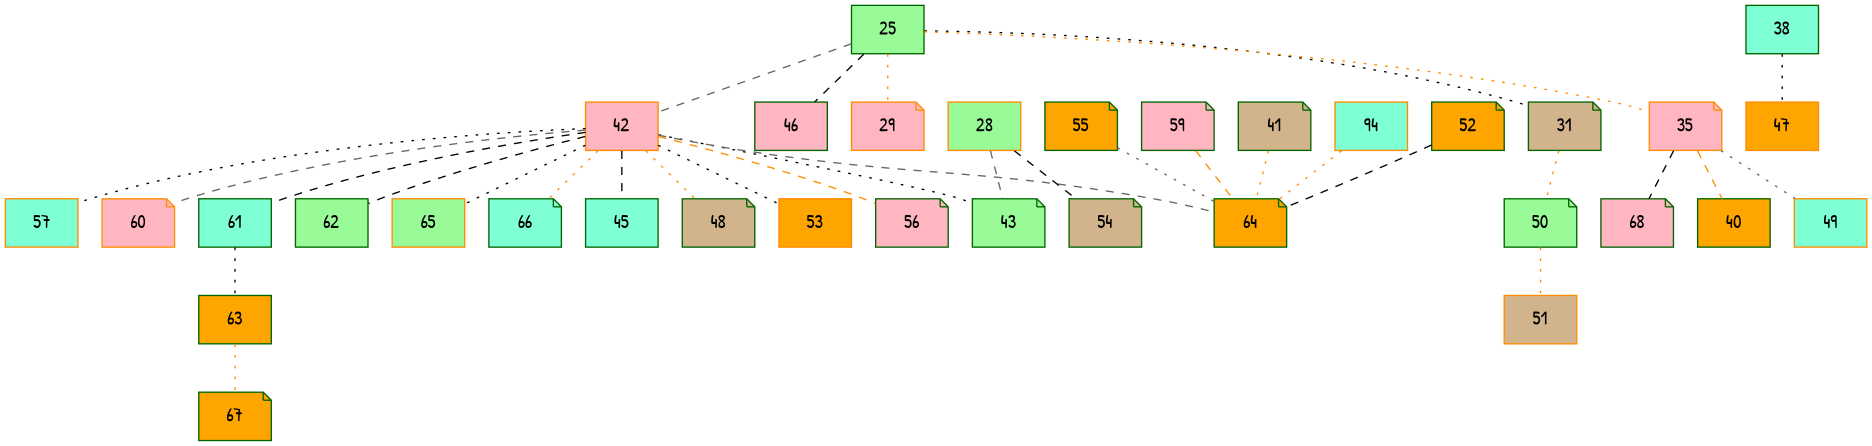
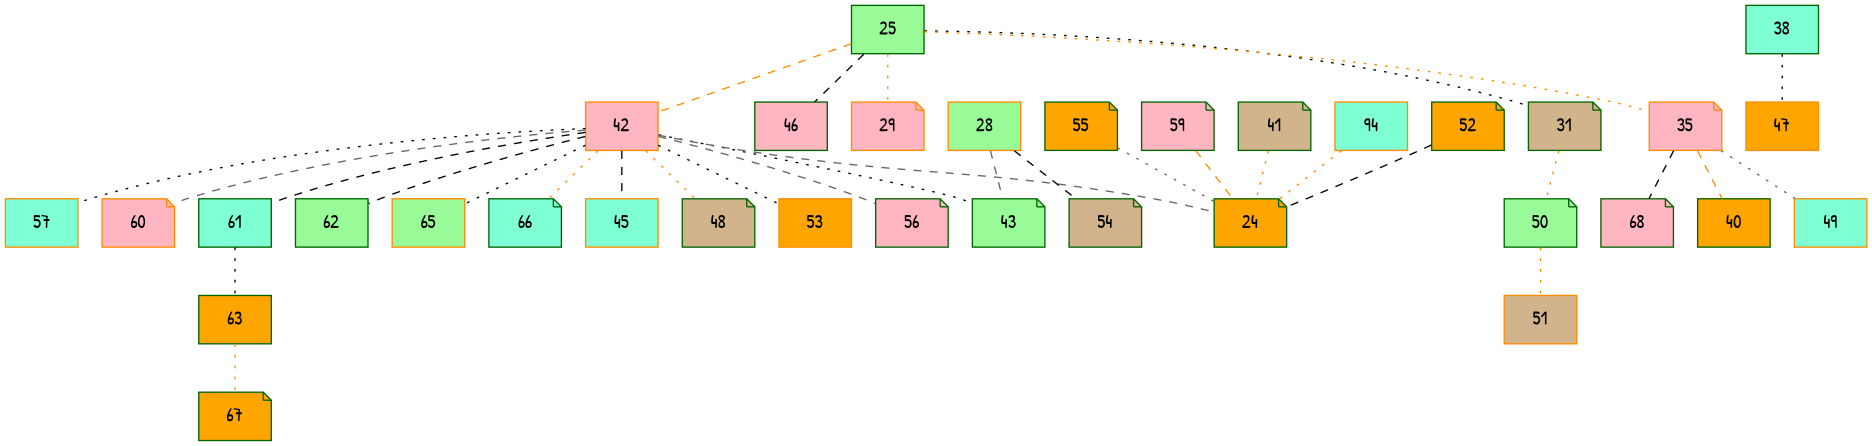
(755, 78) -> (755, 78)
(768, 167) -> (768, 167)
(622, 223) -> (622, 223)
(1250, 223) -> (1250, 223)
